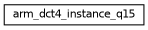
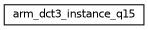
(74, 15) -> (74, 15)
